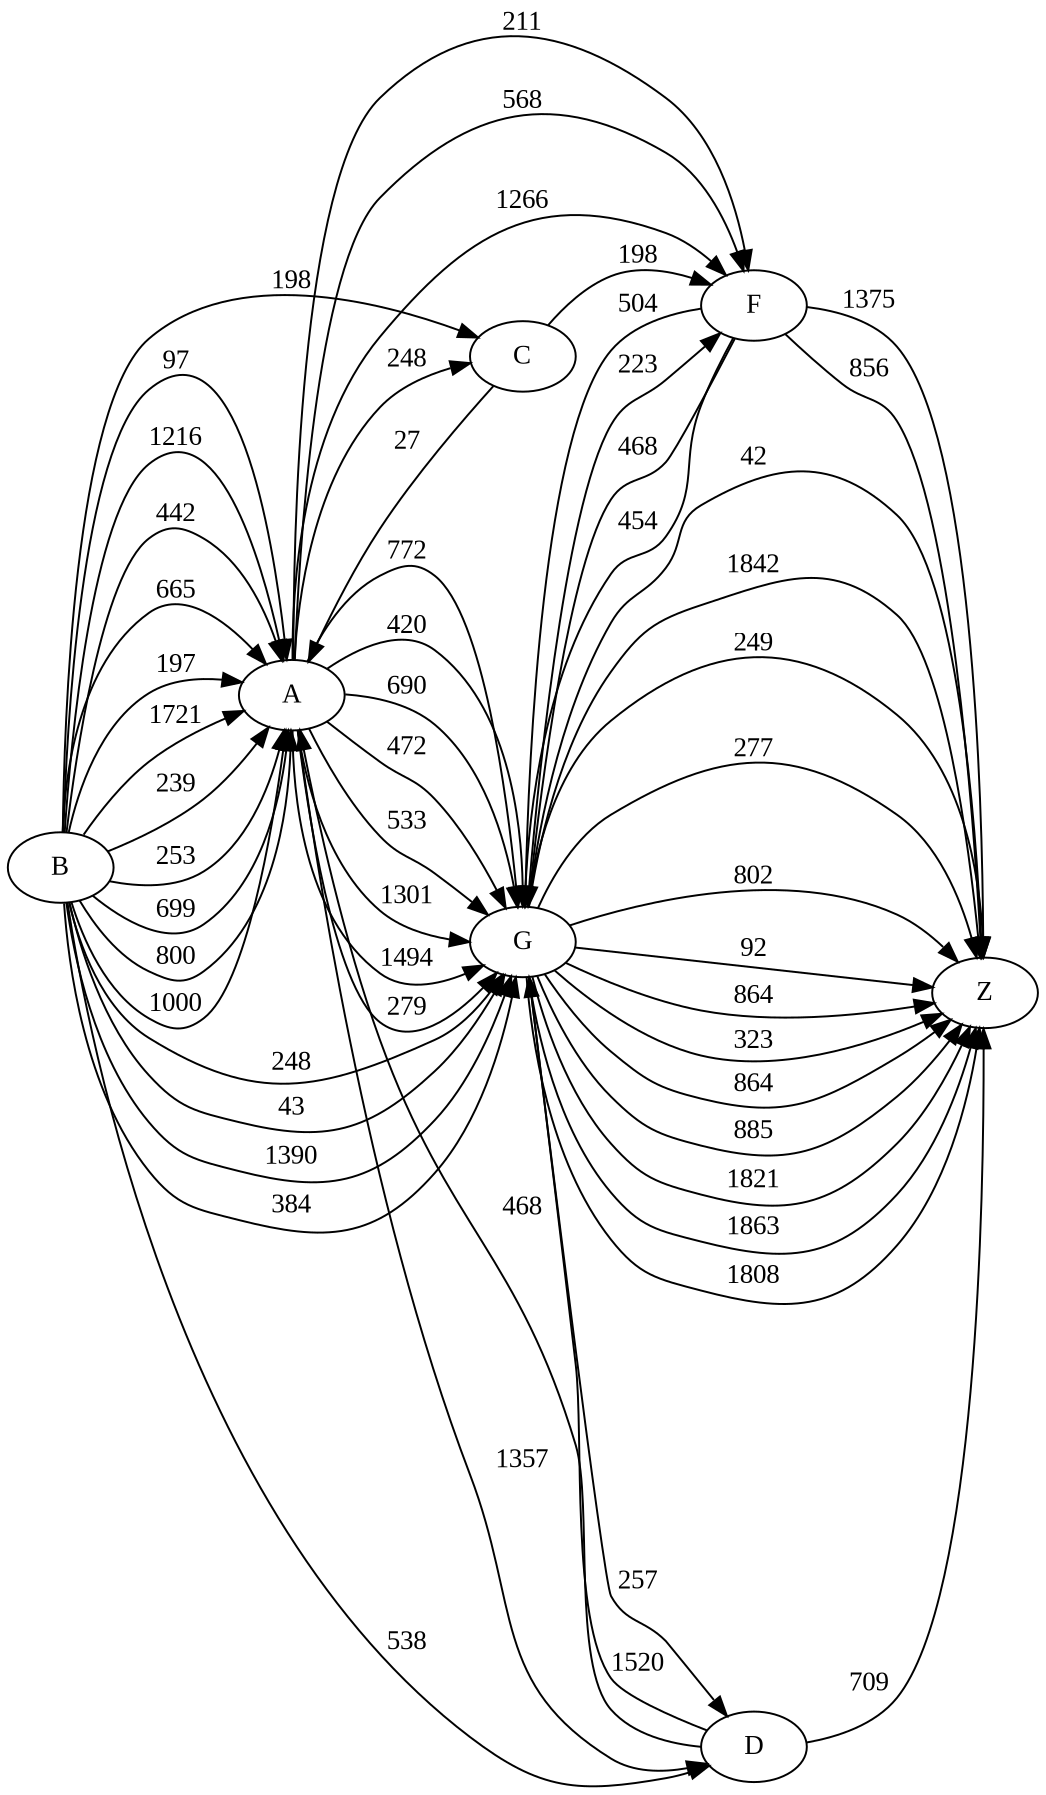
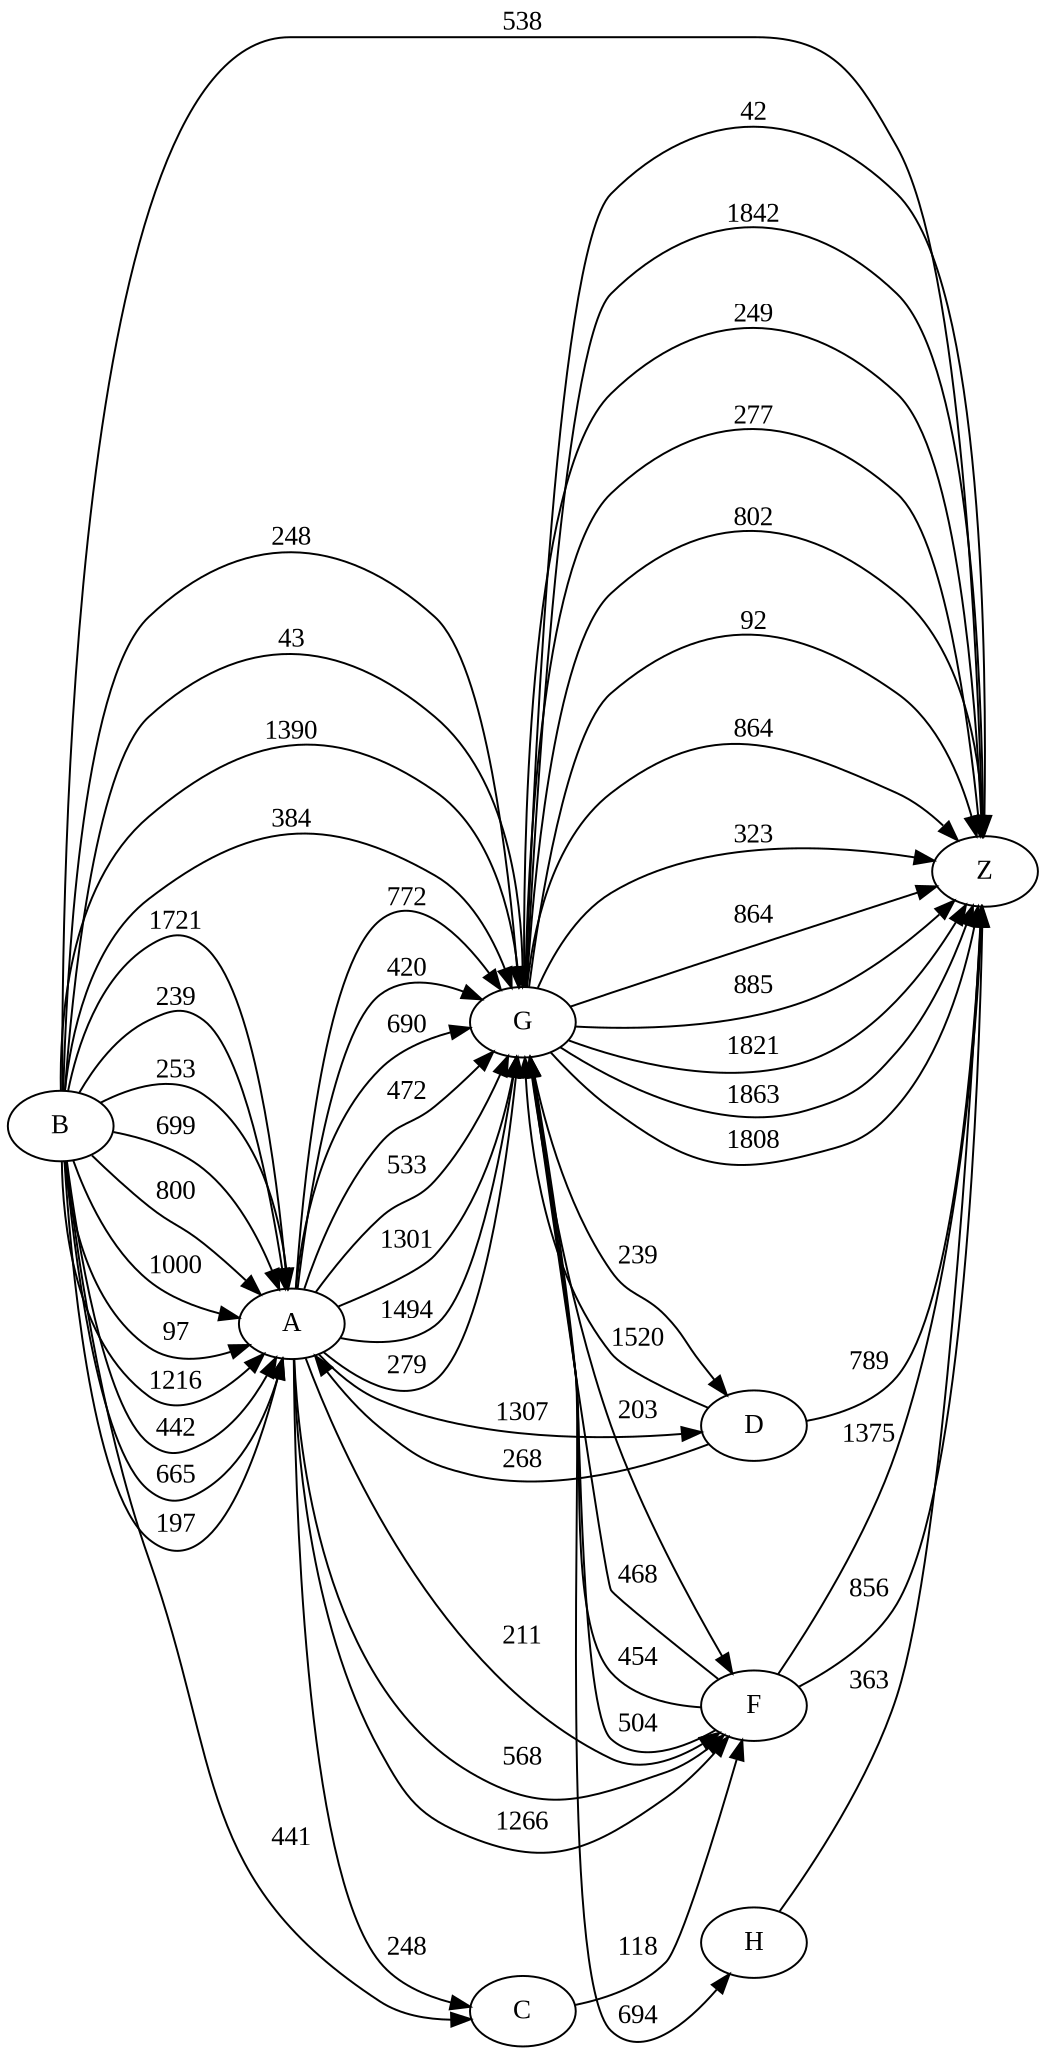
(638, 256) -> (638, 1948)
(292, 281) -> (292, 1838)
(638, 365) -> (638, 1411)
(395, 507) -> none
(523, 1207) -> (523, 1460)
(523, 1460) -> (523, 1413)
(248, 1461) -> (397, 37)
(638, 1581) -> (638, 1256)
(870, 1683) -> (870, 1362)
none -> (754, 1943)
